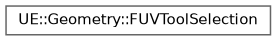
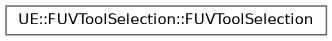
(138, 20) -> (166, 20)
